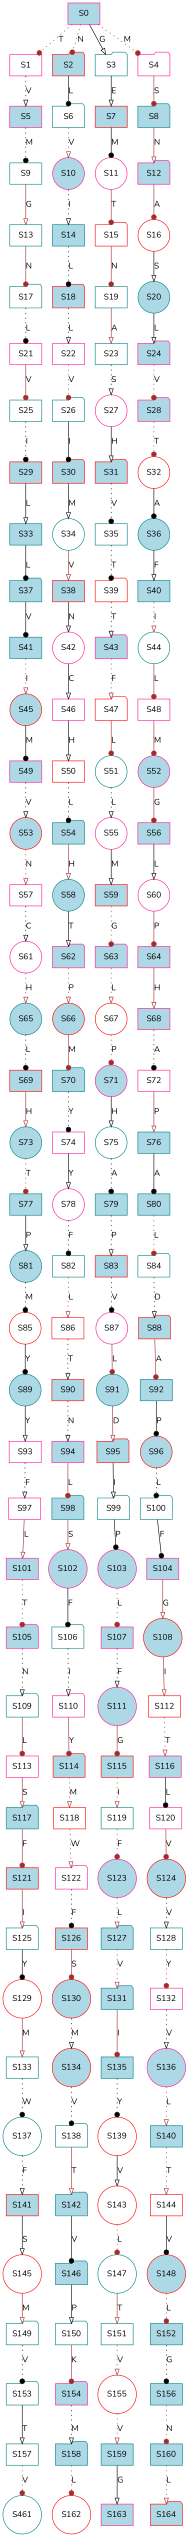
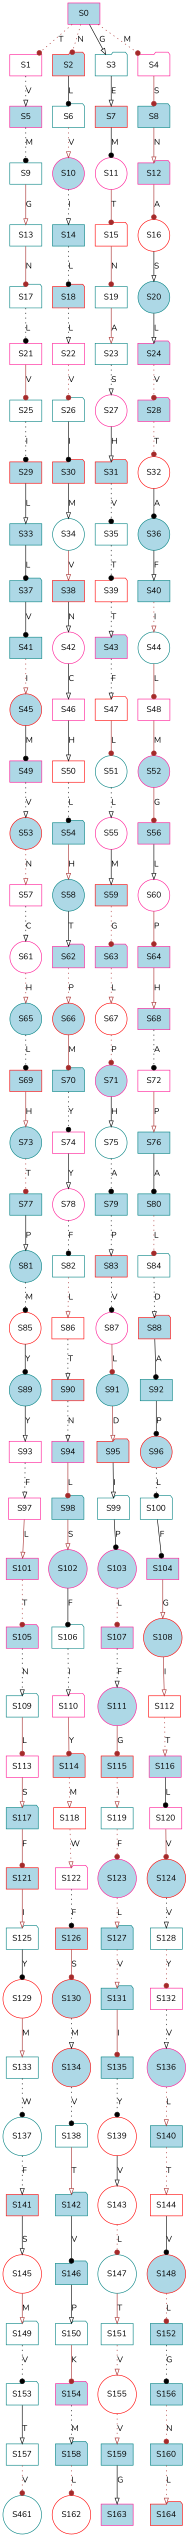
(111, 676) -> (111, 676)
(155, 1357) -> (155, 1357)
